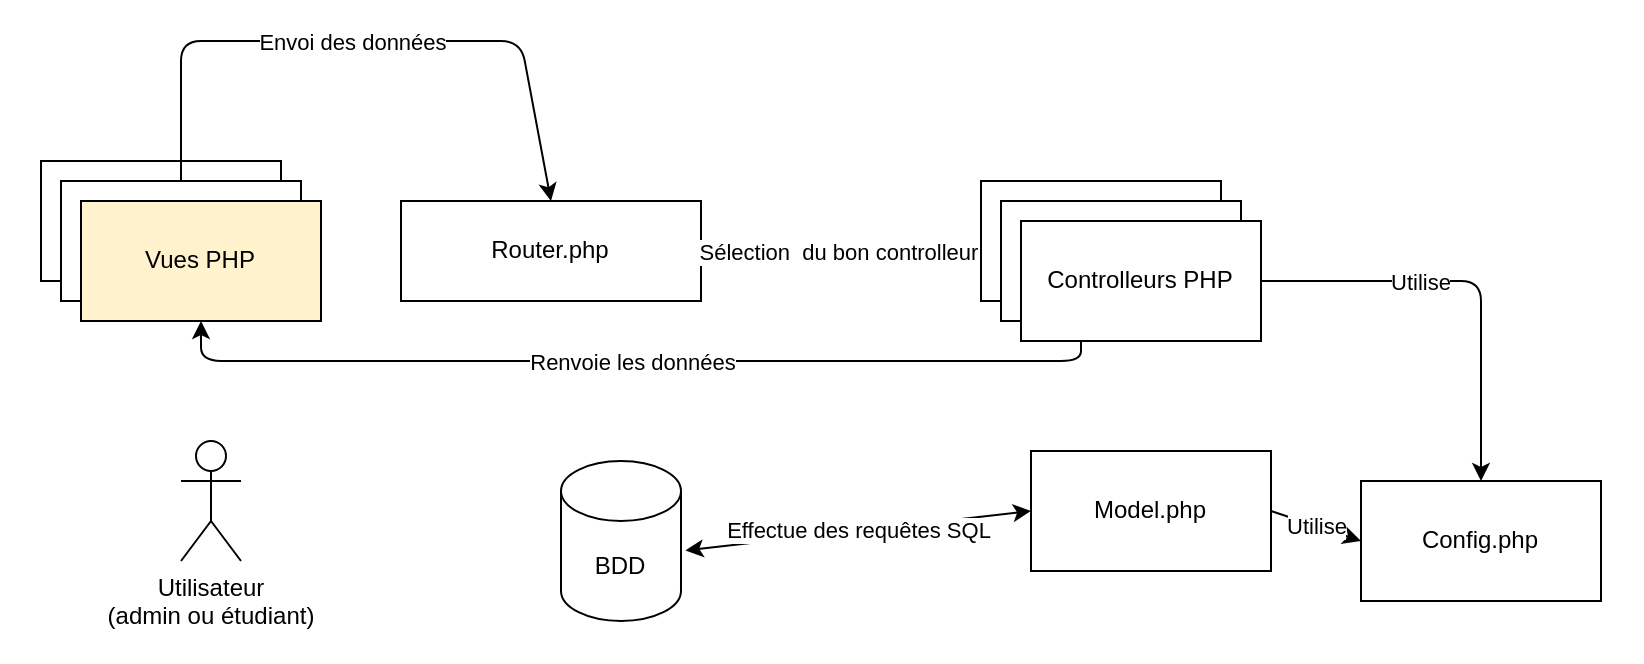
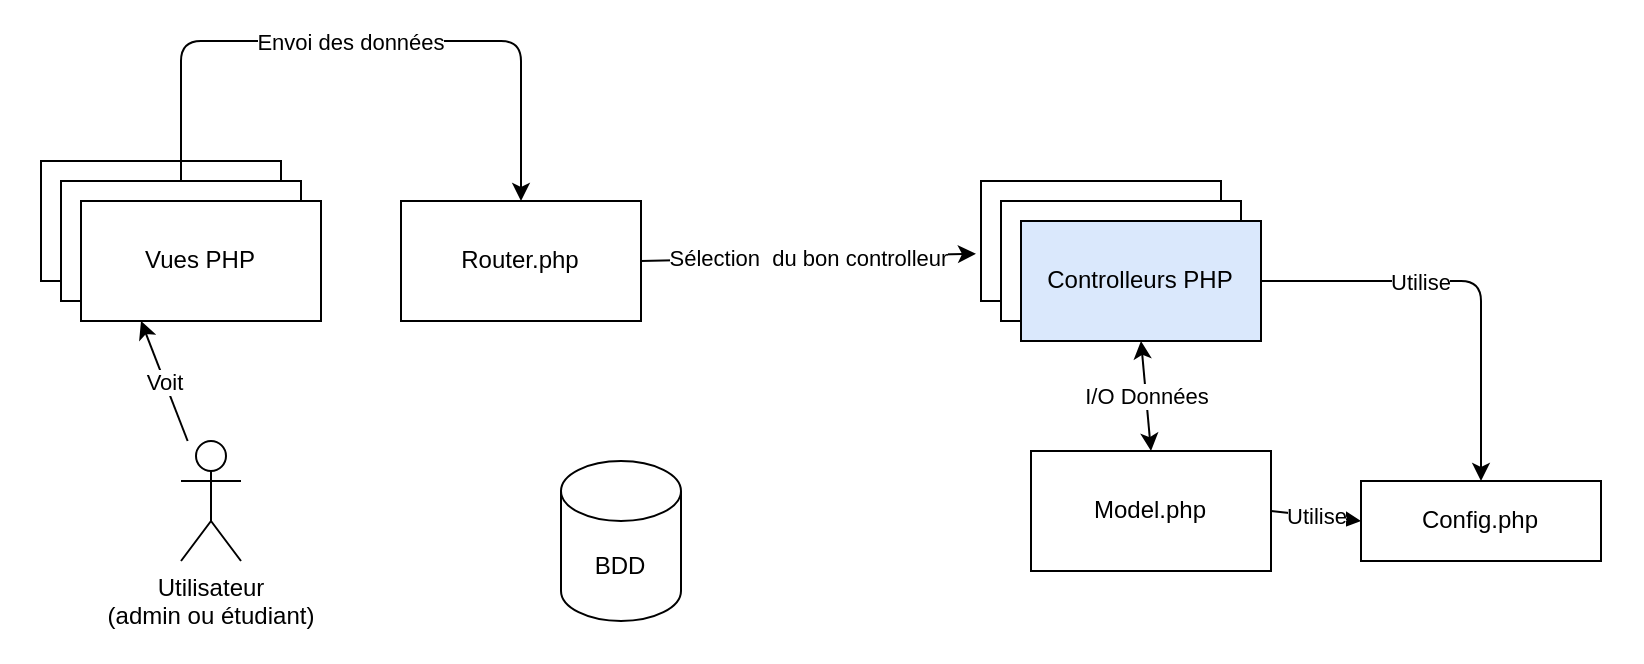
(551, 251) -> (521, 261)
(201, 261) -> (201, 261)
(1141, 281) -> (1141, 281)
(638, 361) -> none
none -> (167, 387)
none -> (1146, 396)
(849, 532) -> none
(1481, 541) -> (1481, 521)
